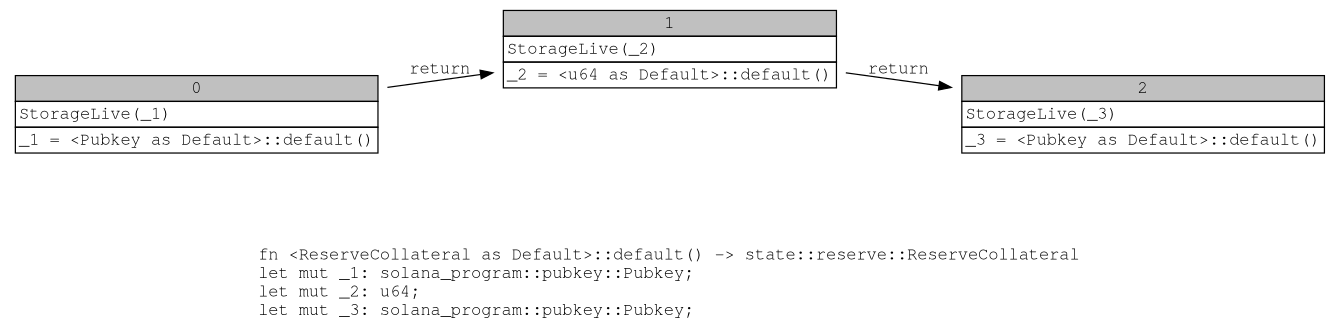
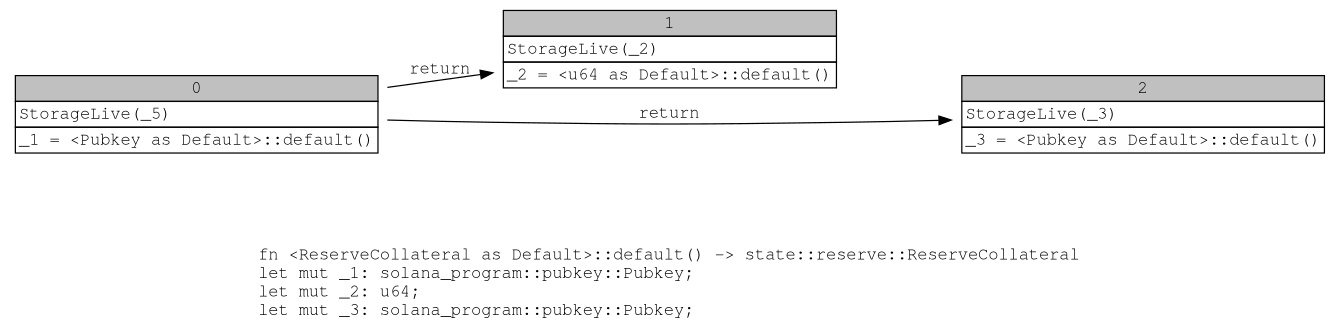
(892, 79) -> (663, 124)
(95, 114) -> (95, 114)
